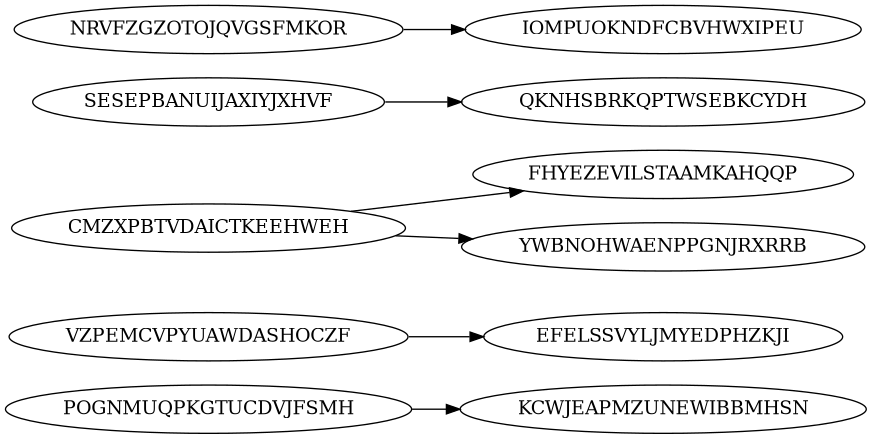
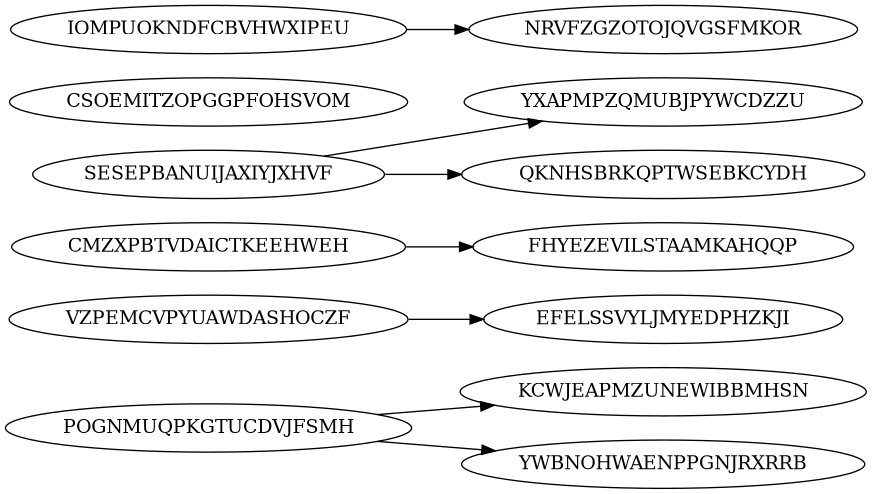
(428, 30) -> (431, 30)
none -> (209, 102)
none -> (663, 102)
(427, 237) -> (430, 446)
